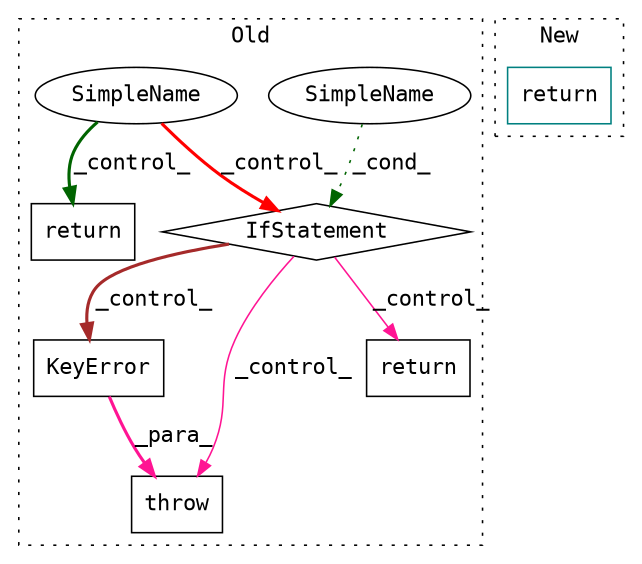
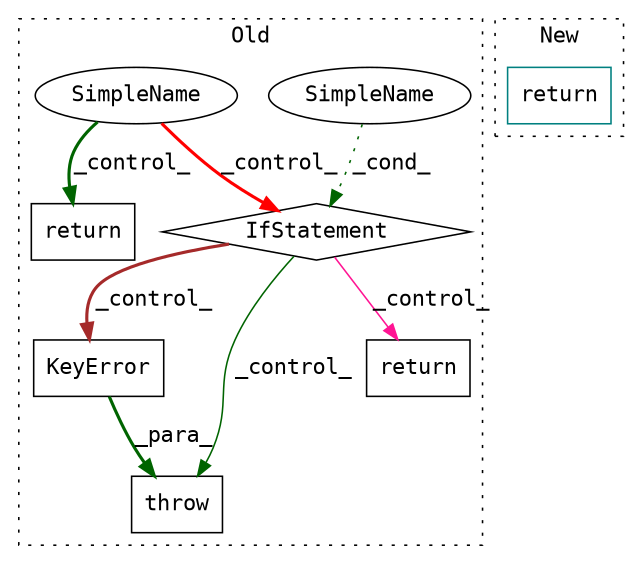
(231, 351) -> (231, 351)
(125, 431) -> (125, 431)
